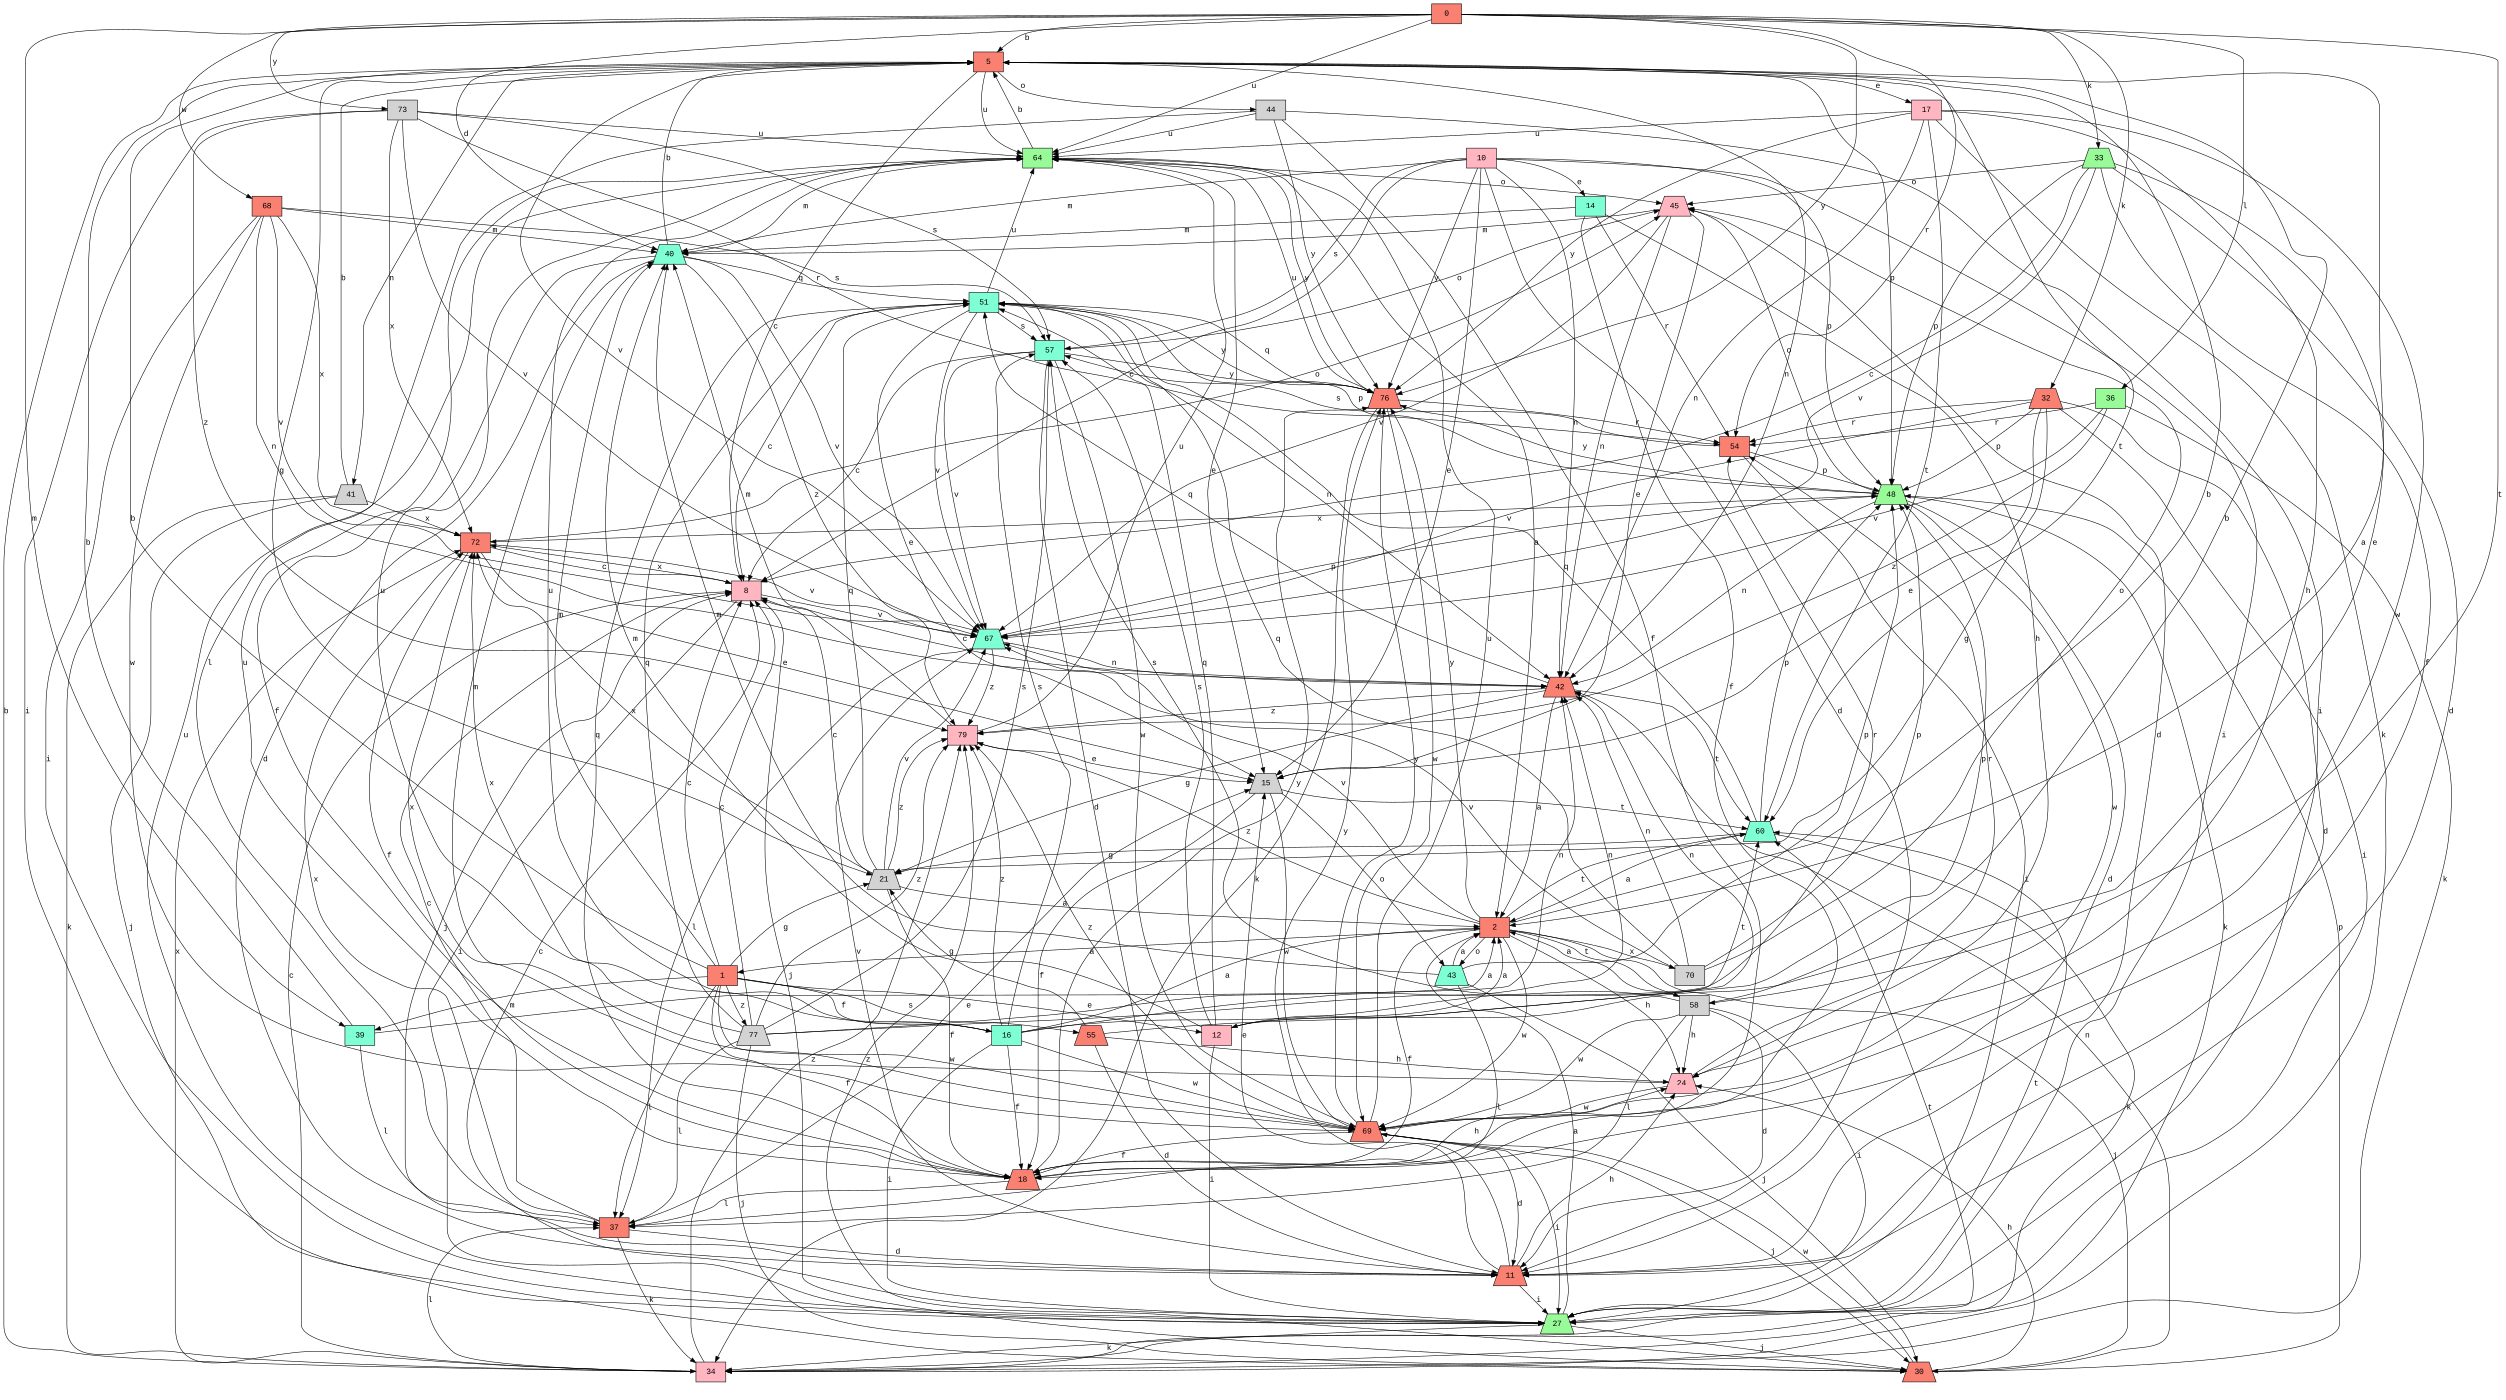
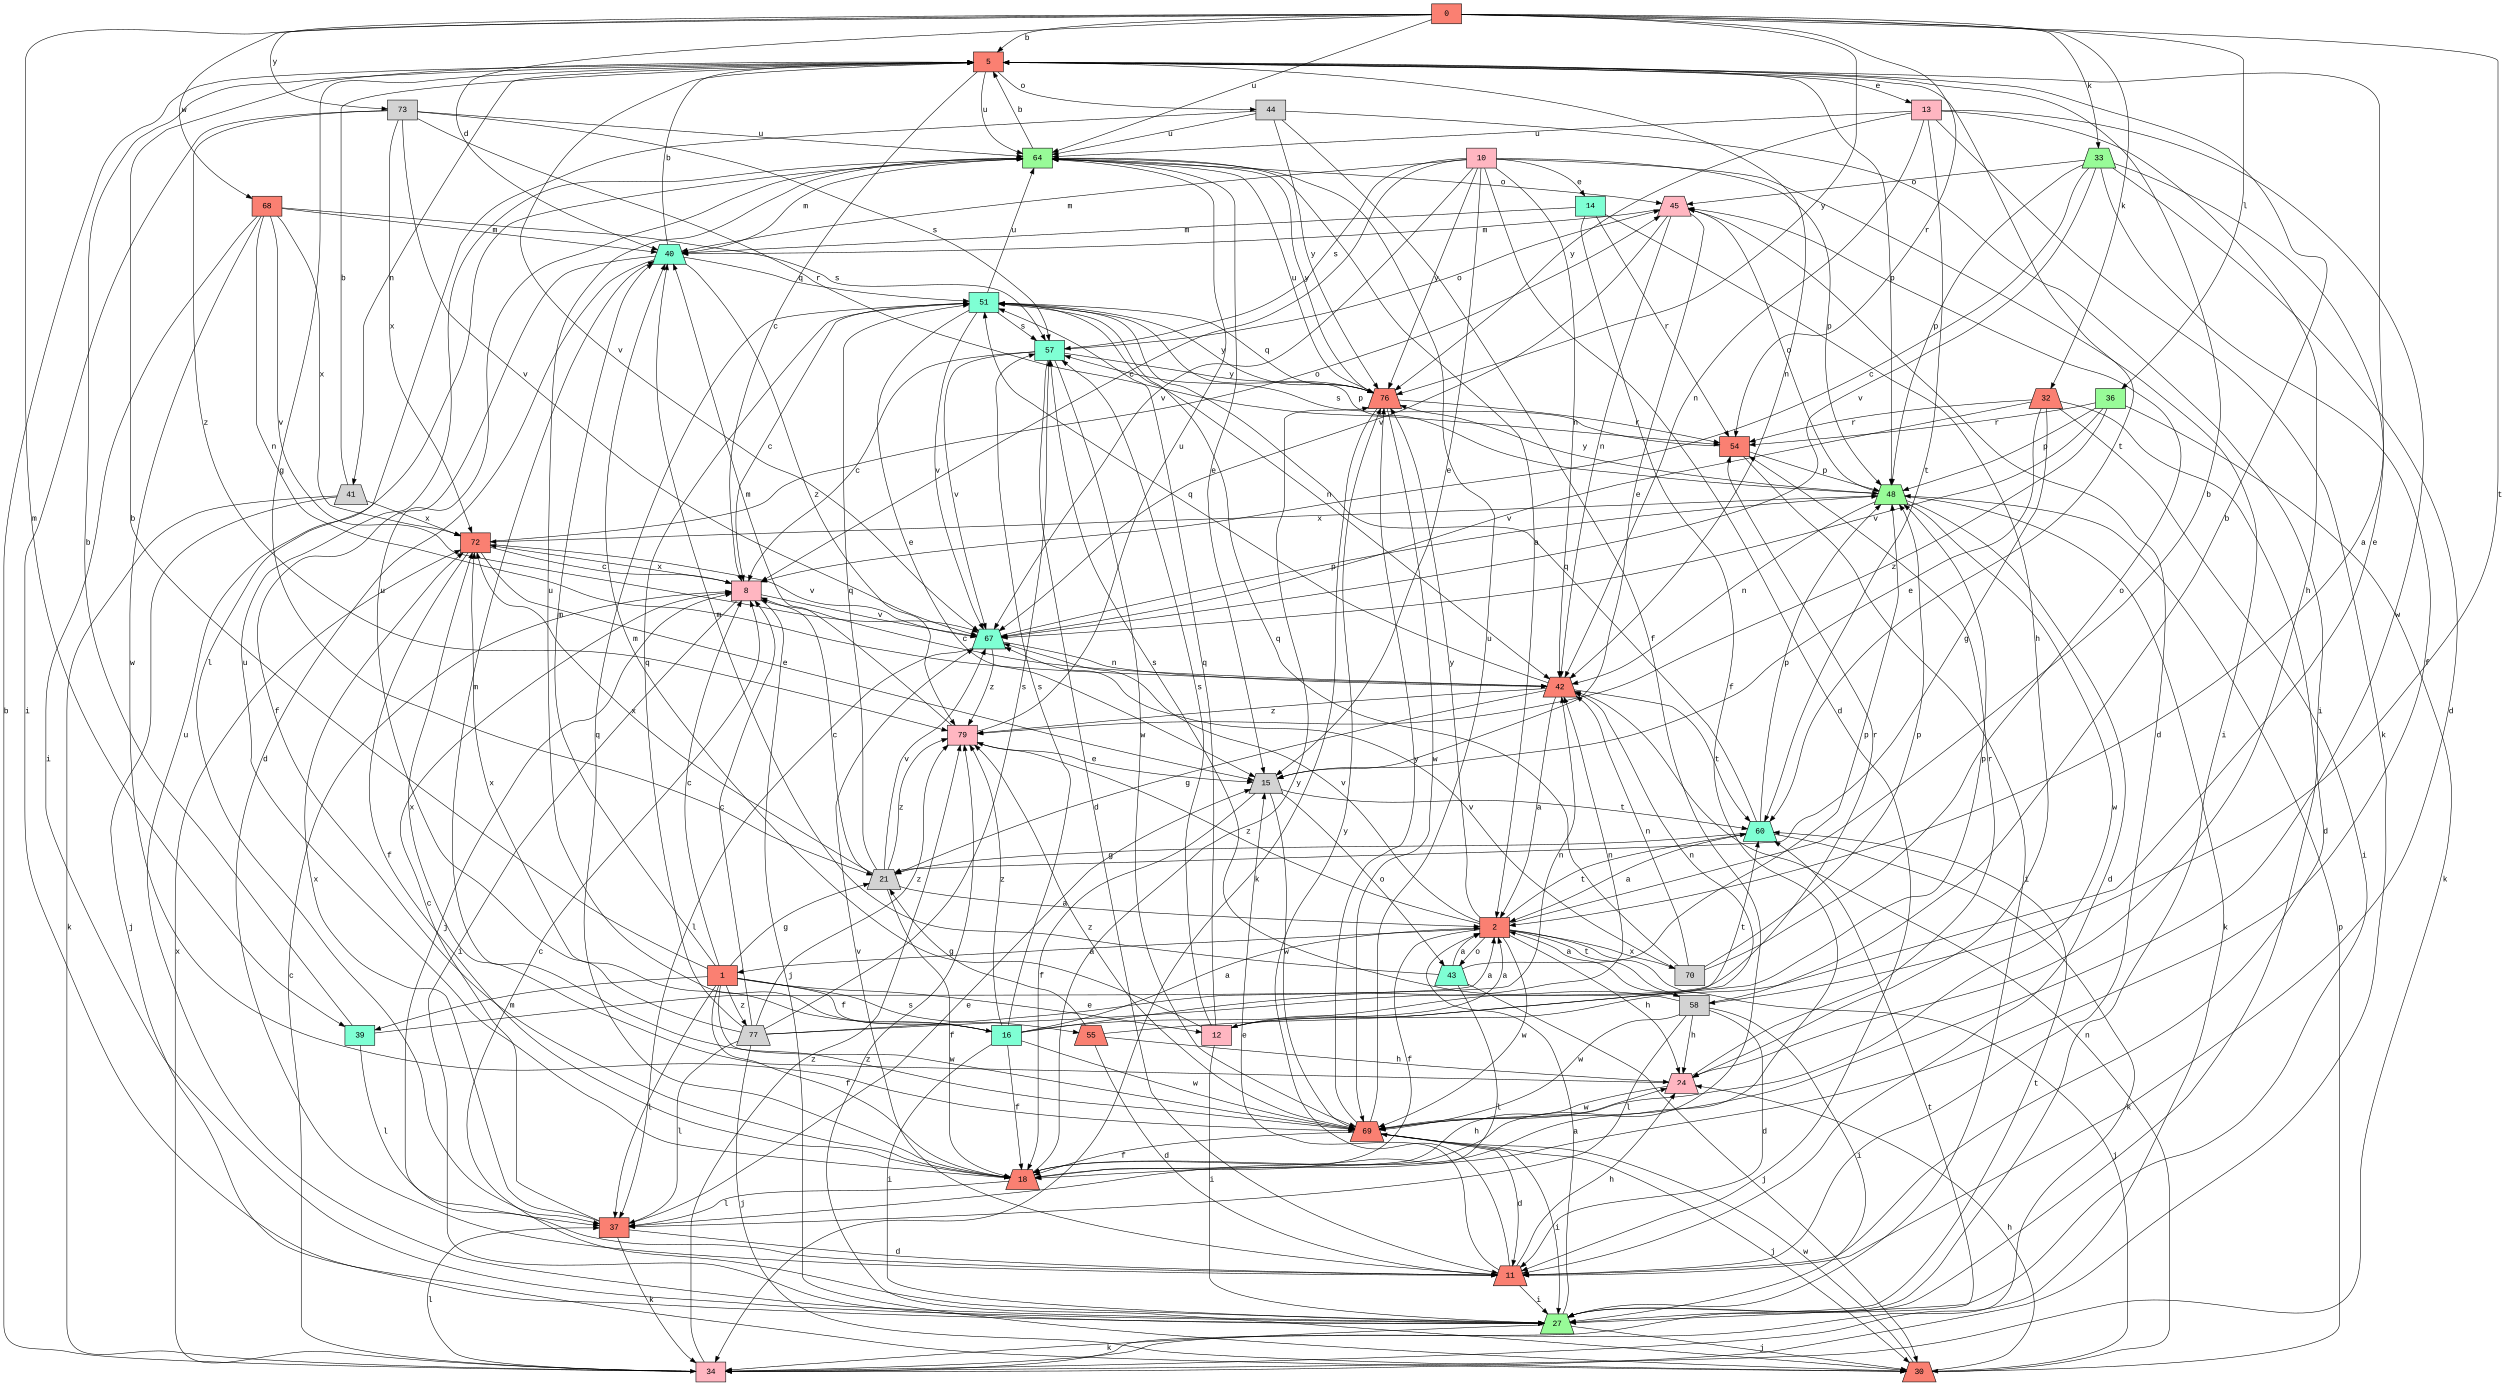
(1926, 110) -> (1926, 110)
(826, 438) -> (1210, 364)
(1971, 455) -> (2010, 454)
